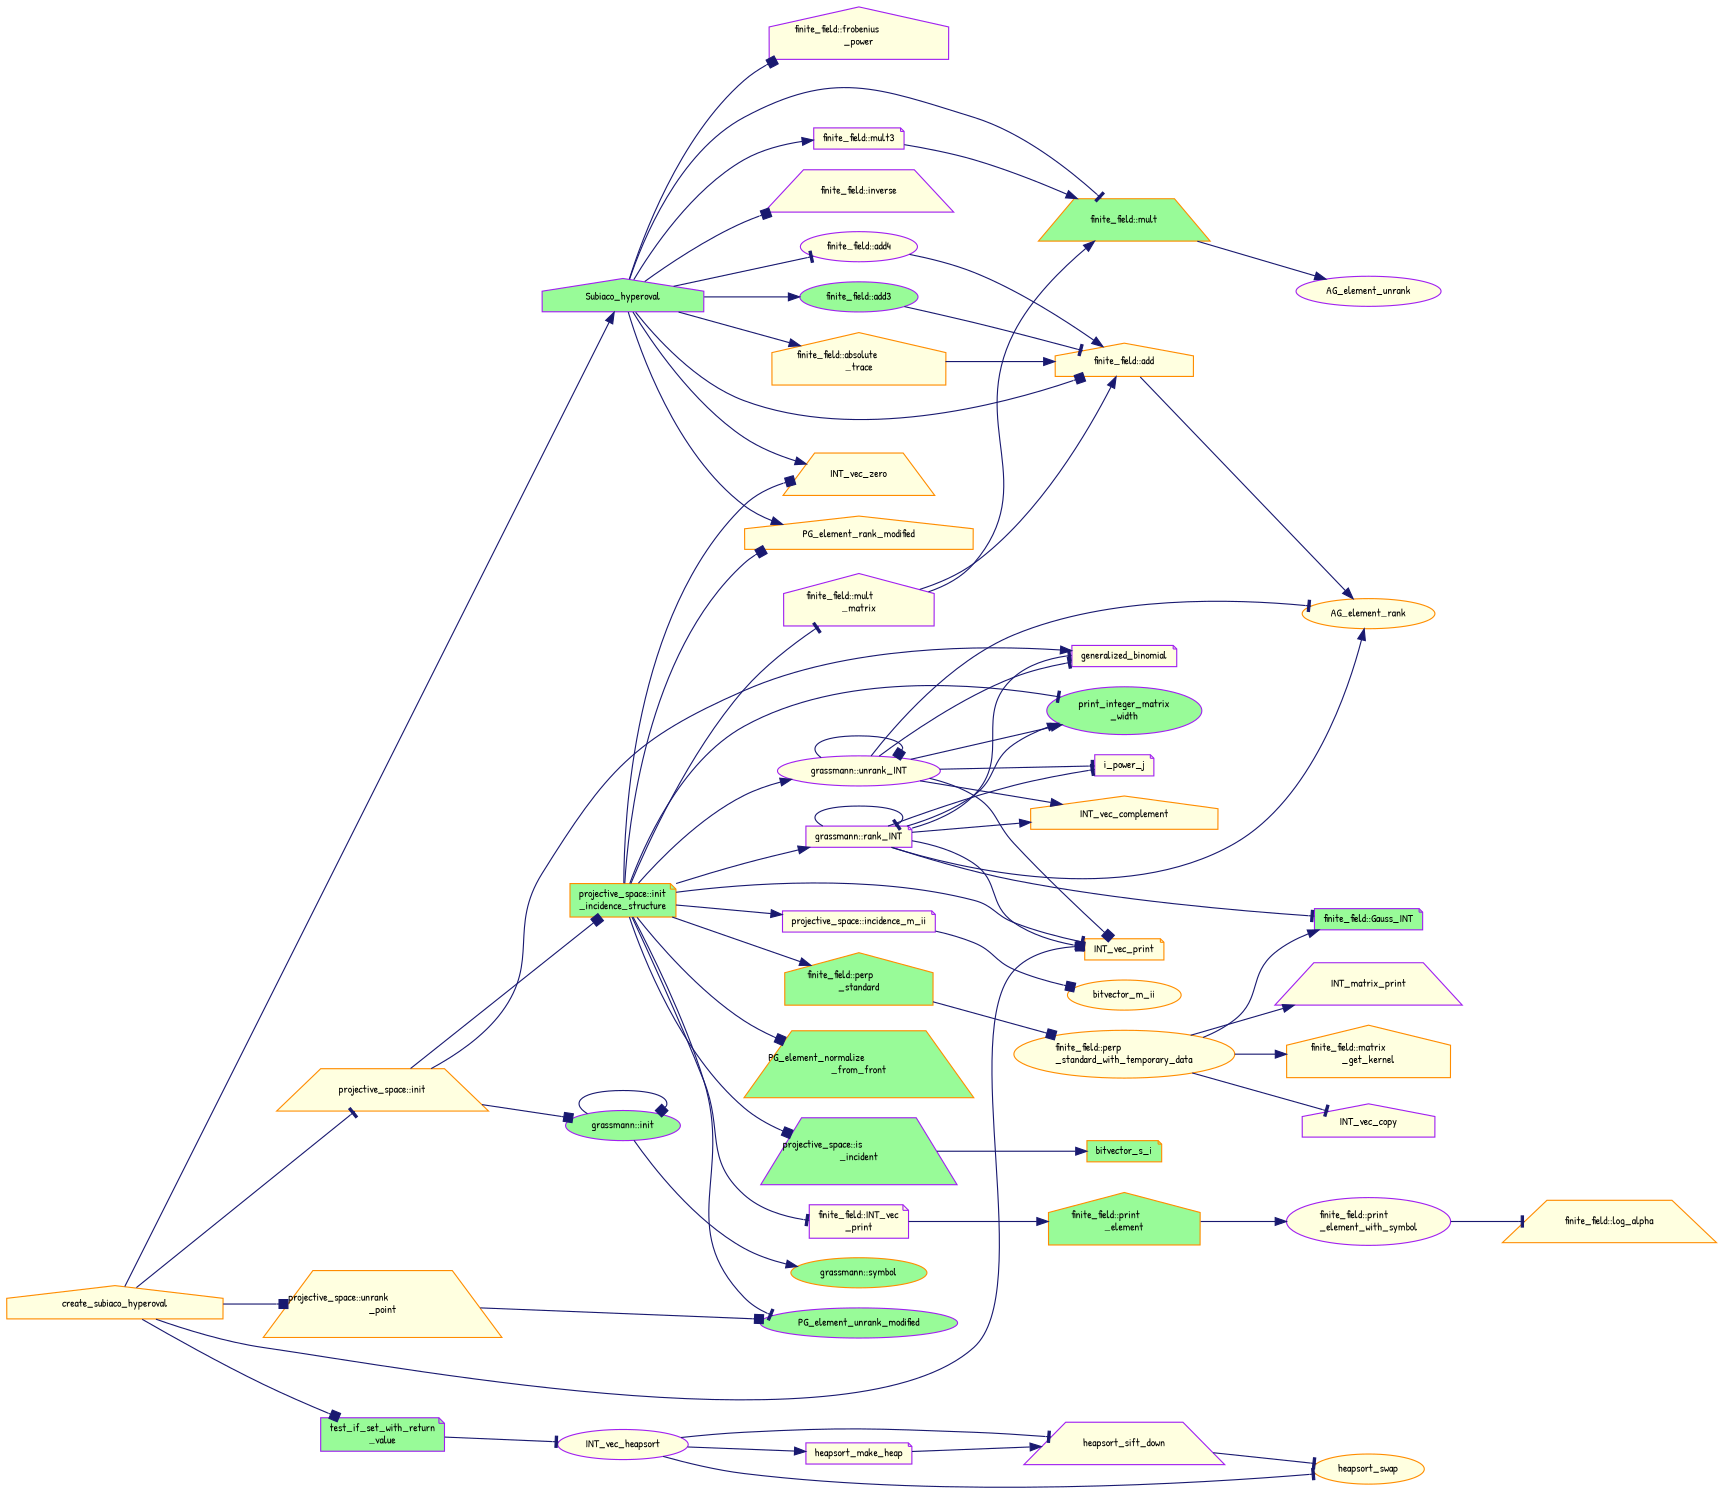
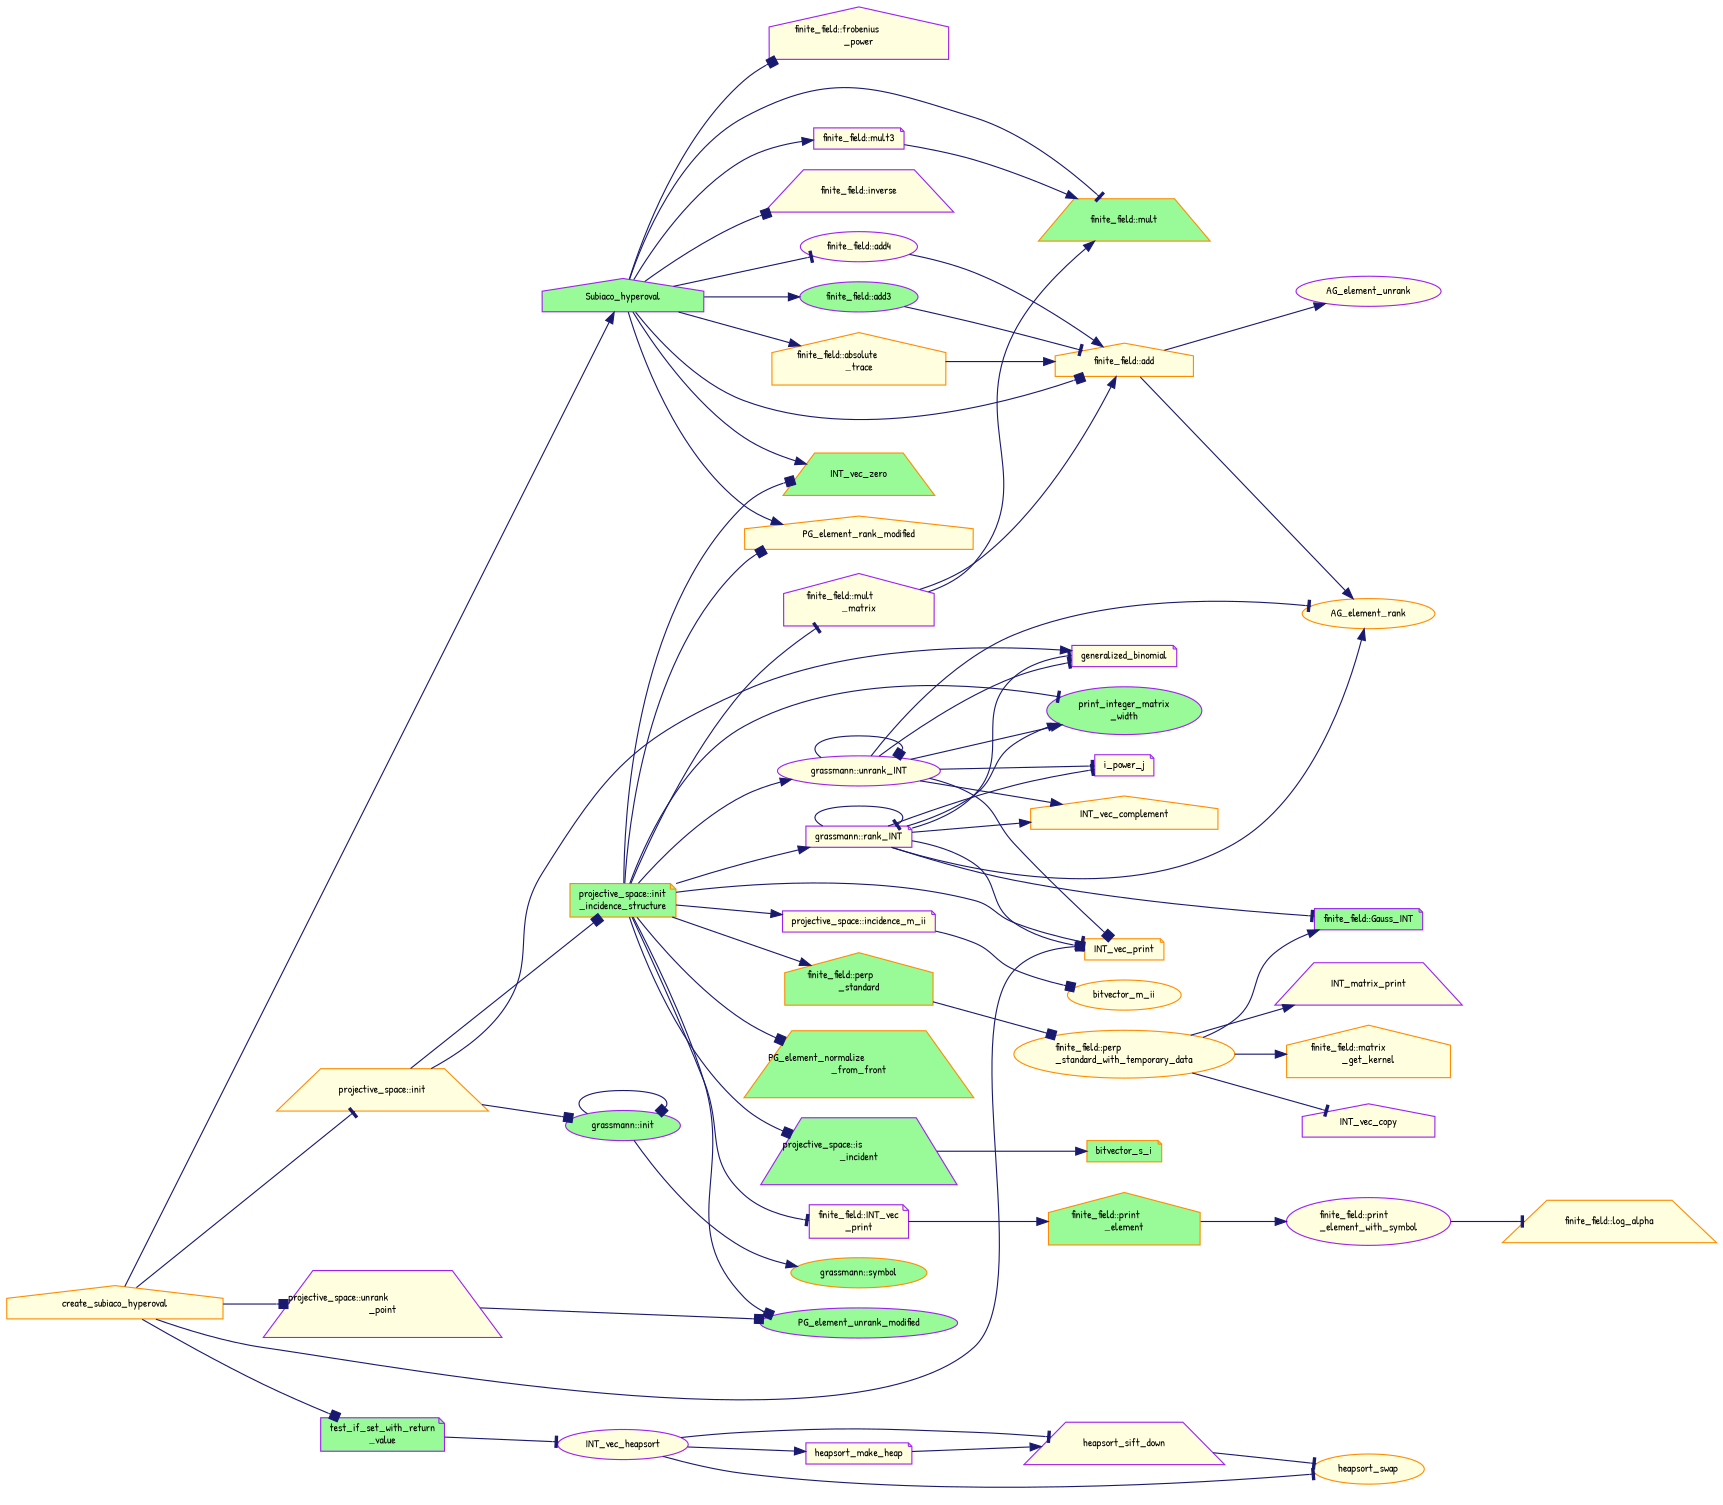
(1256, 259) -> (1239, 329)
(859, 474) -> (859, 474)
(712, 1162) -> (712, 1162)
(383, 1304) -> (383, 1304)
